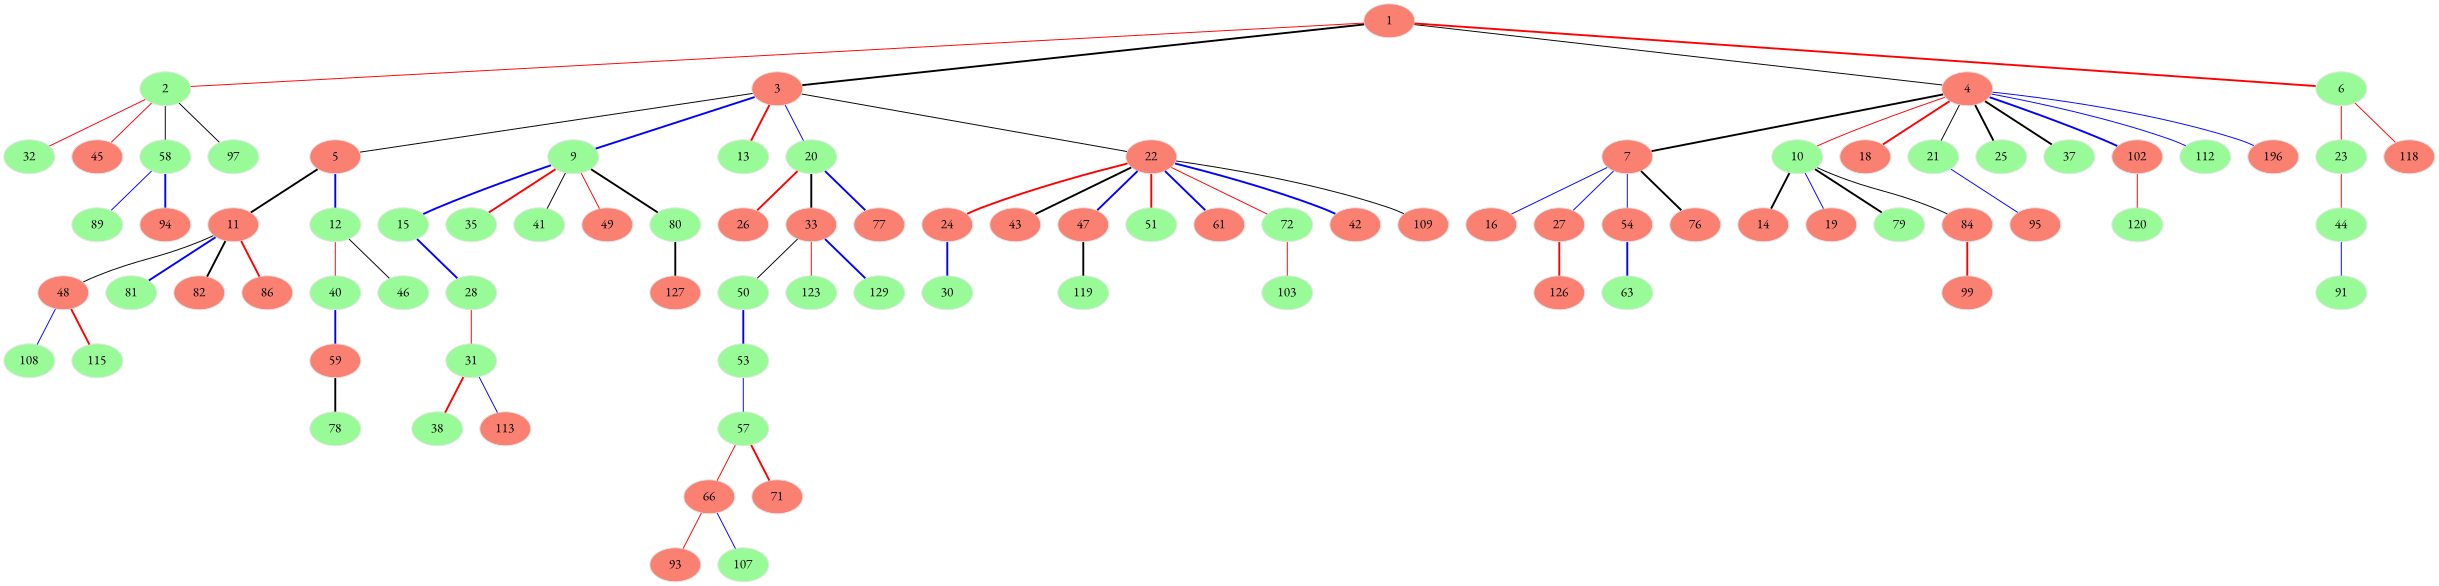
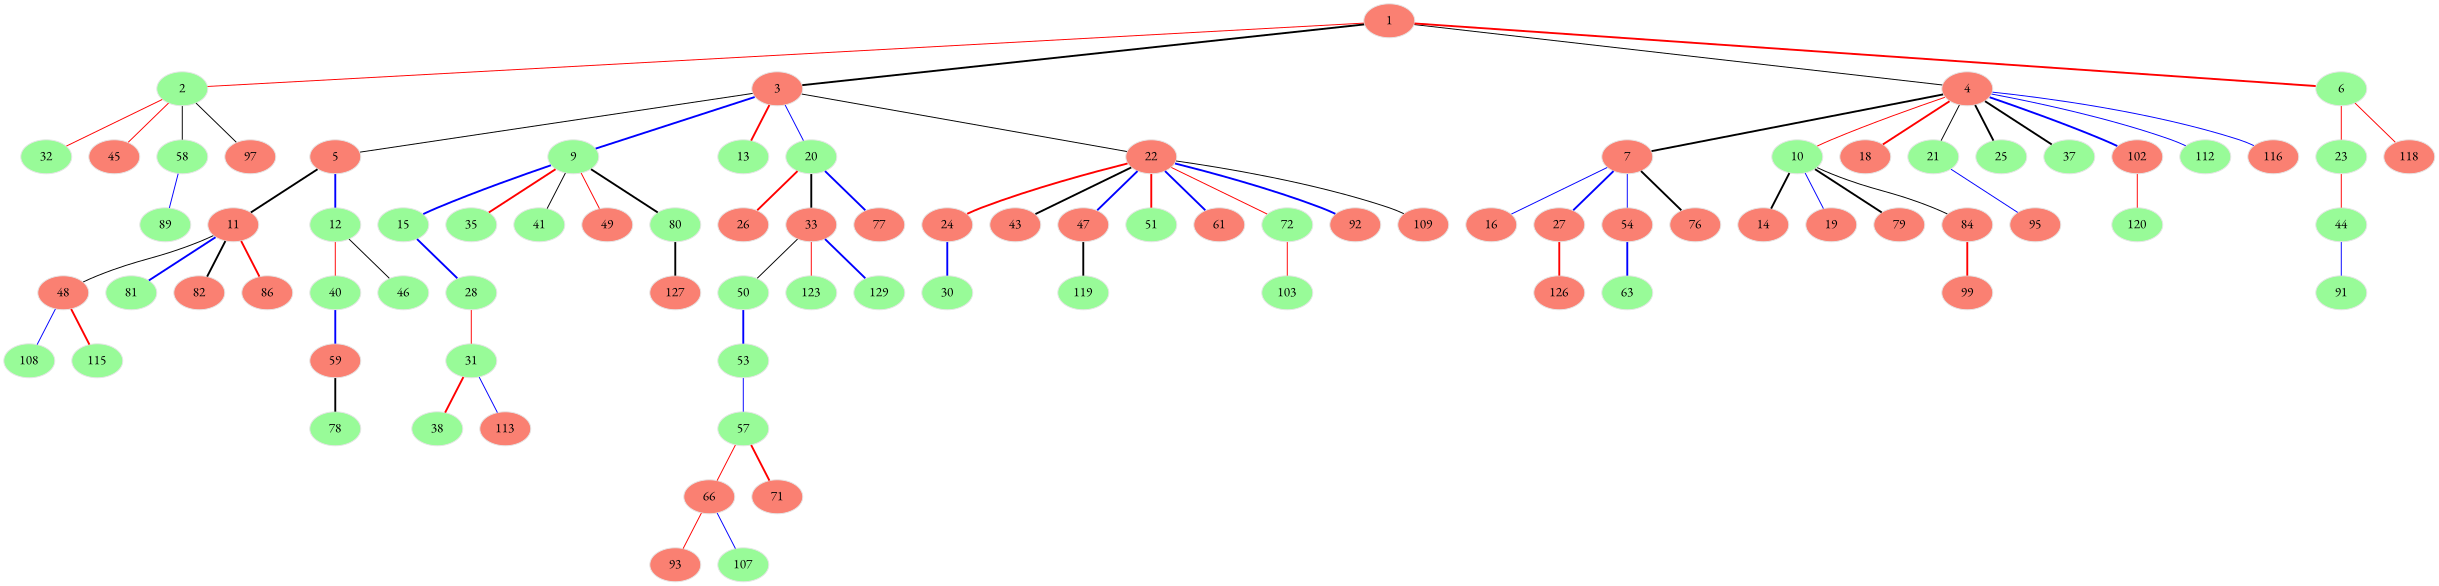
(233, 157) -> (250, 157)
(2273, 157) -> (2273, 157)
(1593, 191) -> (1593, 191)
(165, 225) -> none
(1355, 225) -> (1355, 225)
(1899, 225) -> (1899, 225)
